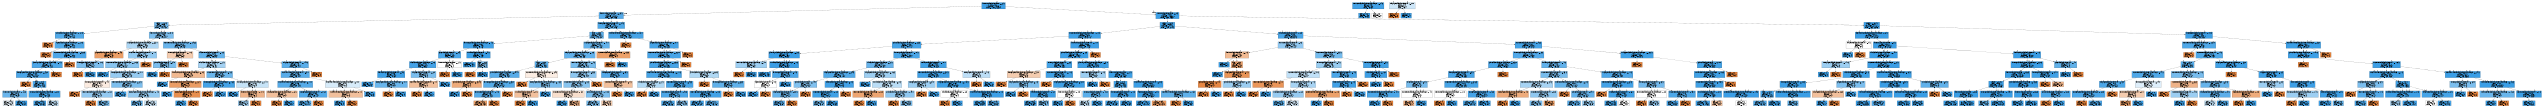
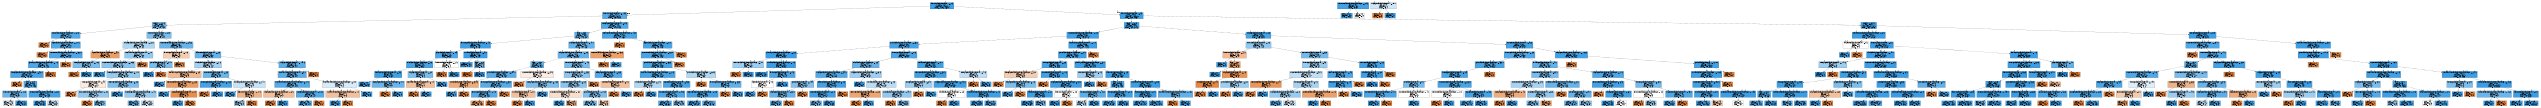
(1159, 103) -> (1156, 103)
(1409, 103) -> none
none -> (1800, 103)
none -> (2531, 103)
